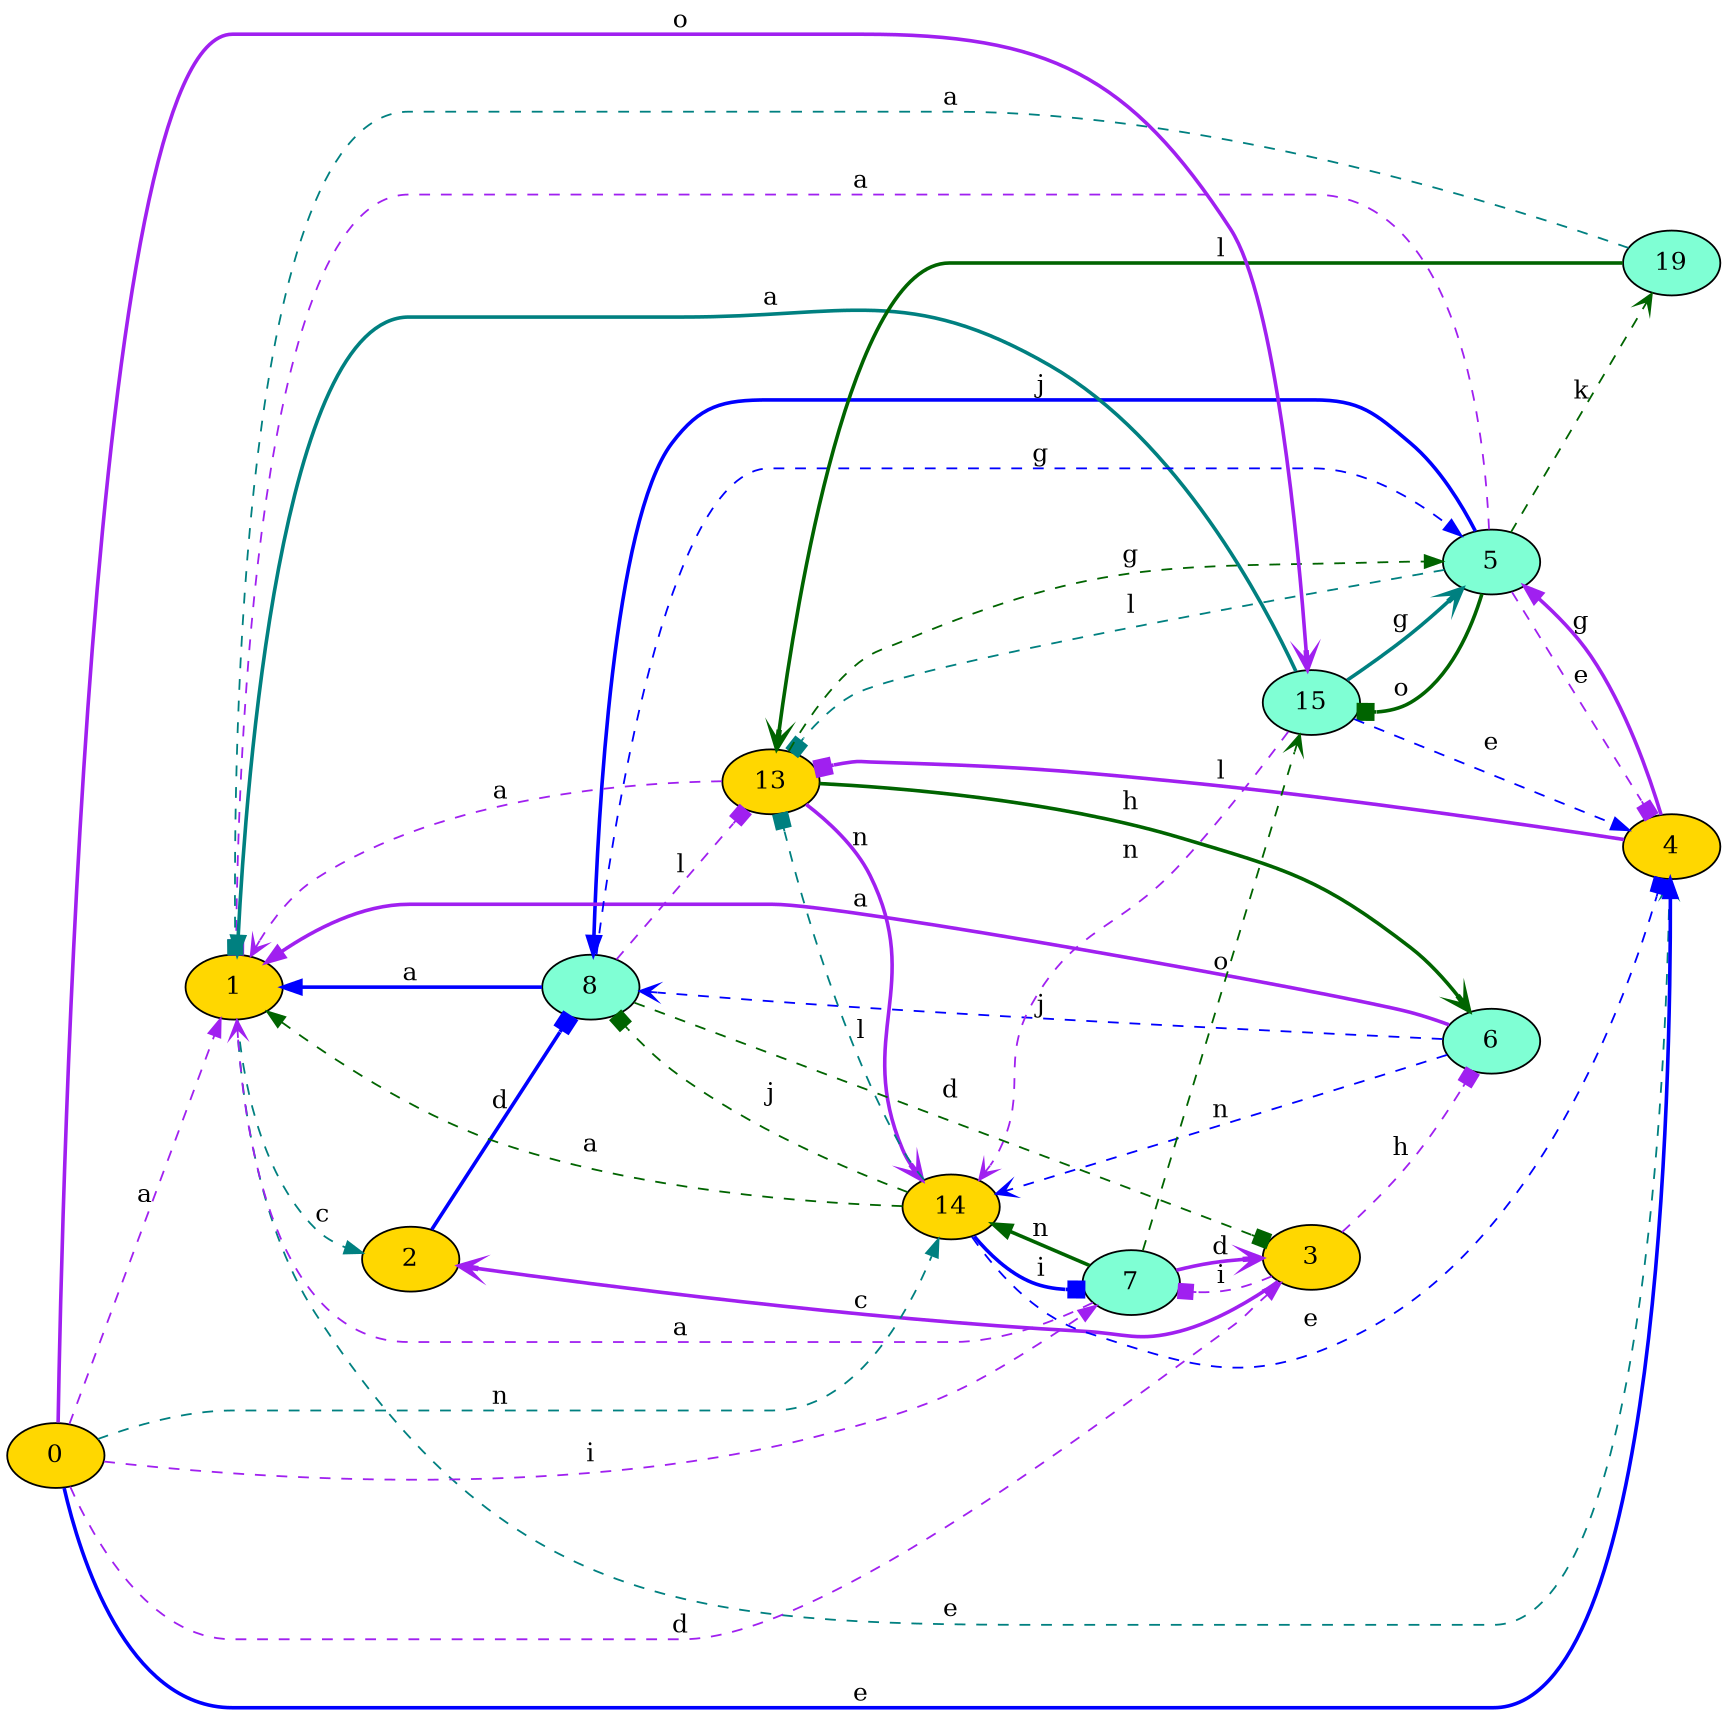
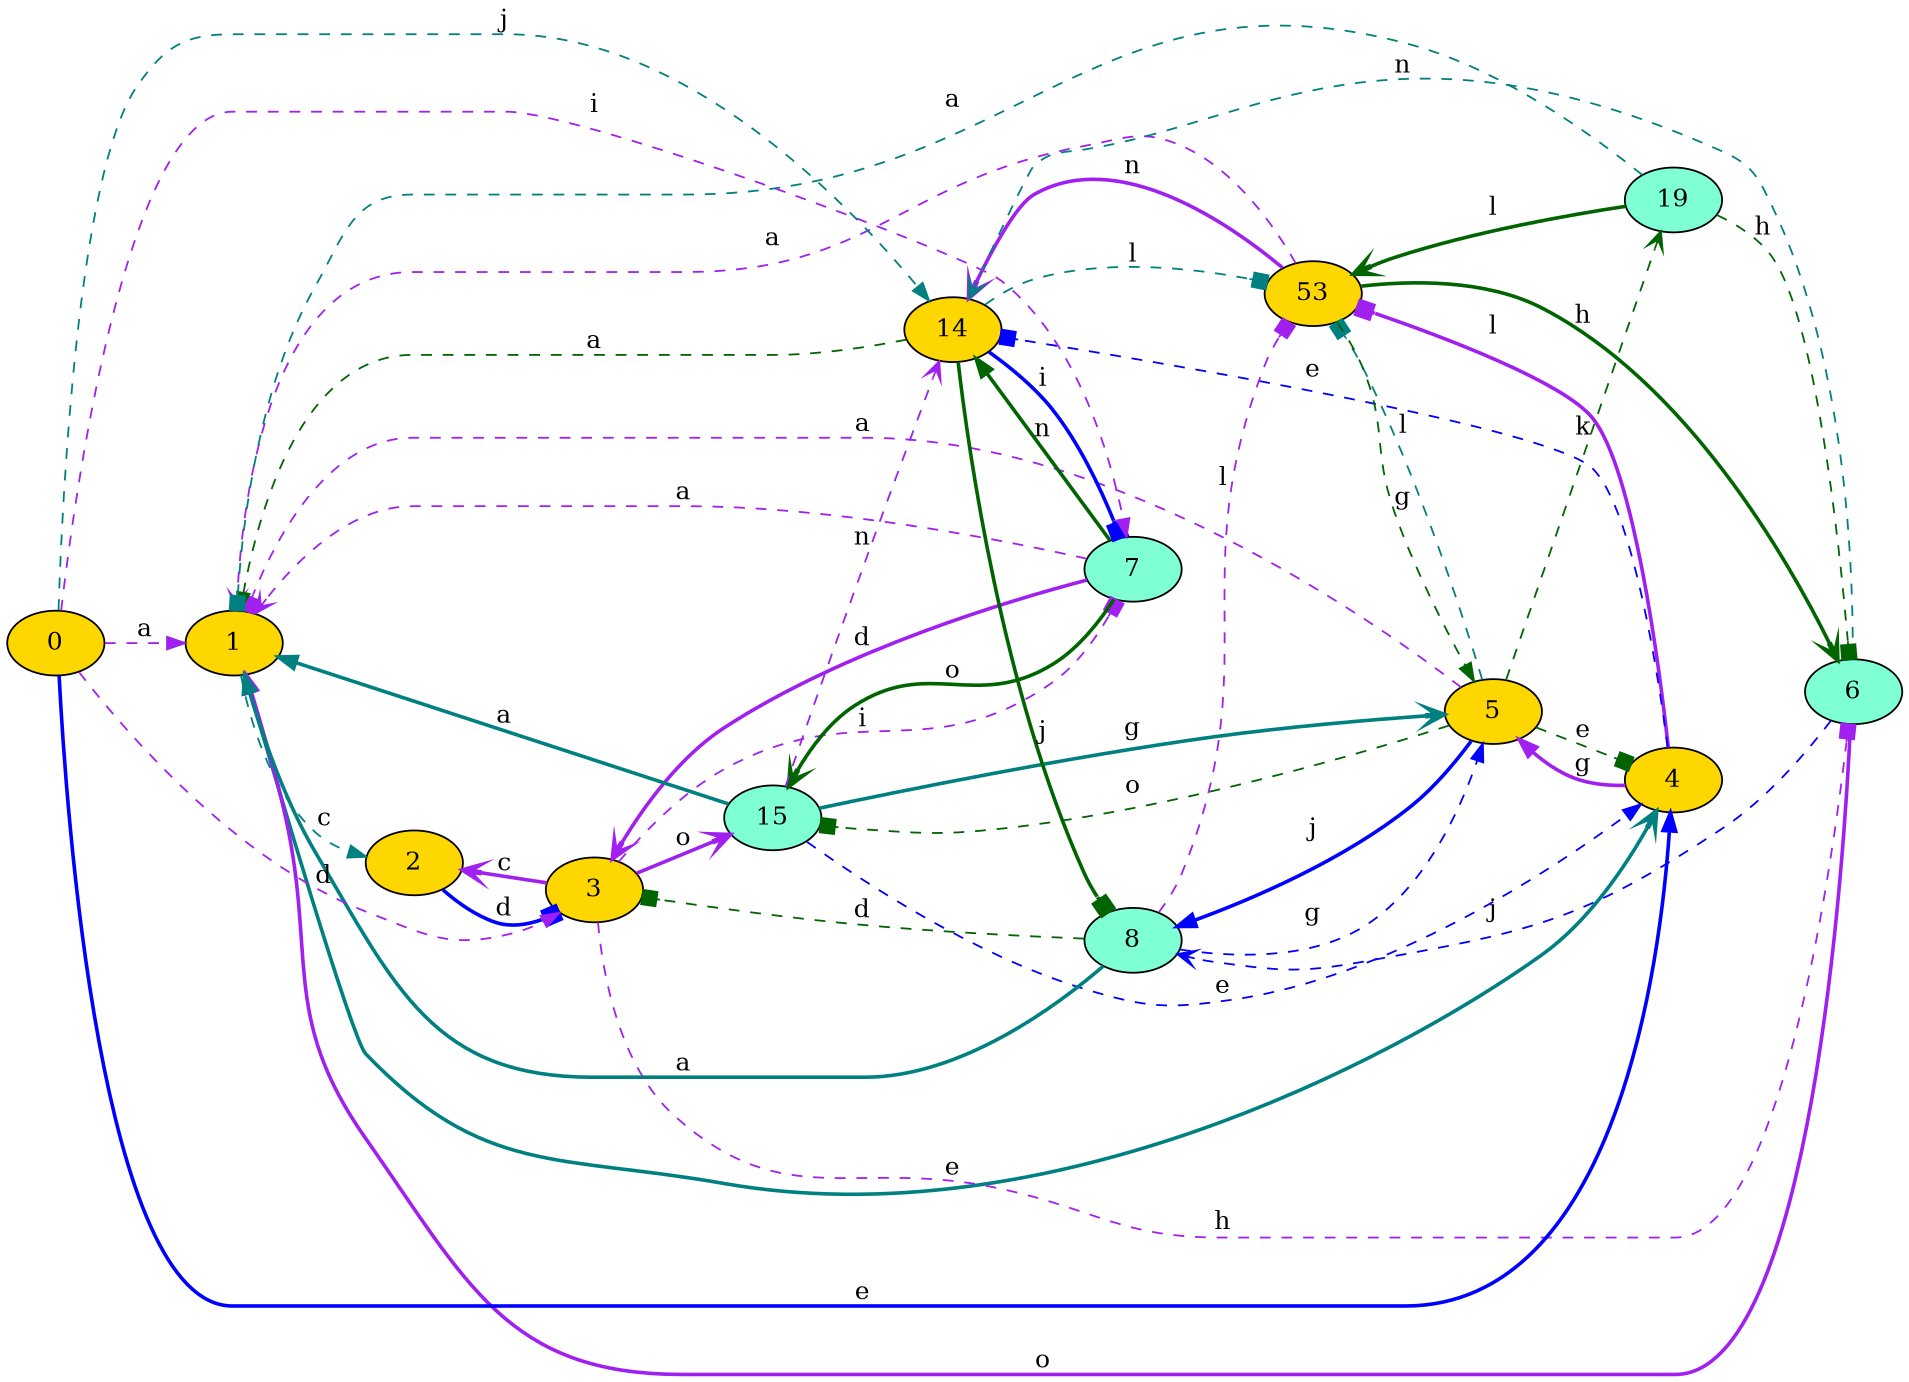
(275, 34) -> (675, 857)
none -> (1819, 411)
(1492, 562) -> (1493, 712)
(1446, 669) -> (1148, 805)
(1577, 696) -> (1575, 743)
(771, 782) -> (1313, 294)
(861, 900) -> (1043, 1361)
(422, 987) -> (586, 1077)
(1219, 1001) -> (955, 684)
(1230, 1122) -> (1581, 102)
(759, 1125) -> (1007, 635)
(499, 1126) -> (488, 920)
(1404, 1305) -> (1452, 421)
(501, 1397) -> (504, 21)
(1084, 1625) -> (847, 1194)
